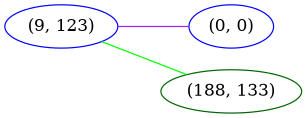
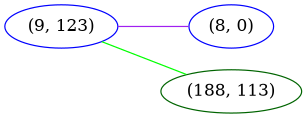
(231, 26) -> (231, 26)
(231, 91) -> (231, 91)
